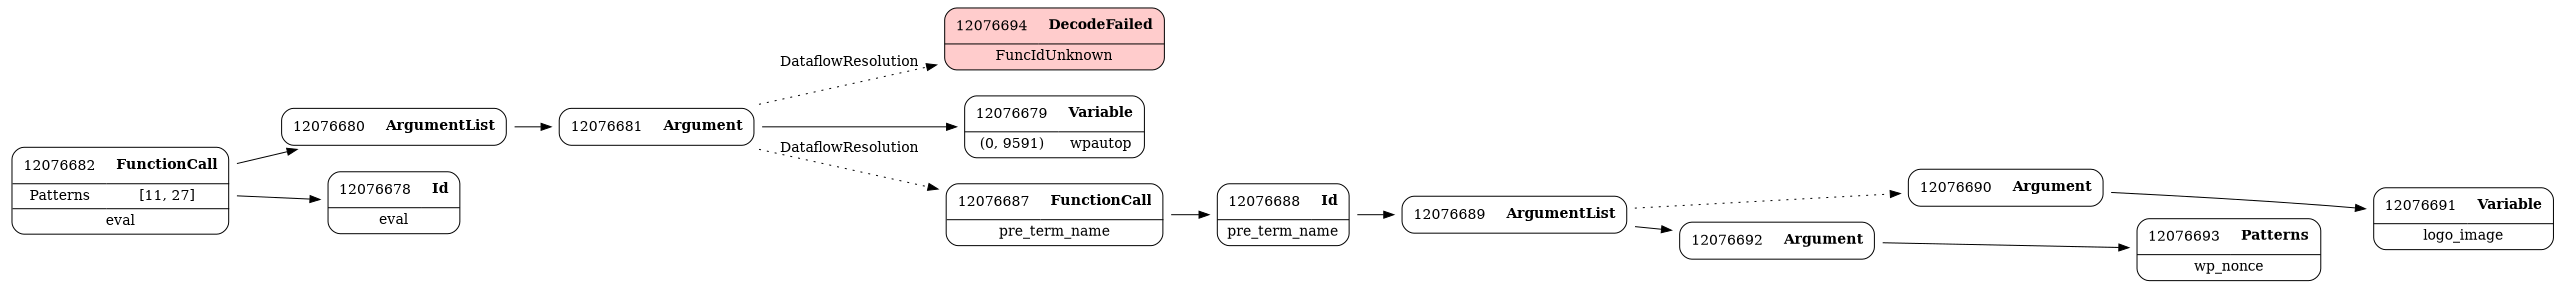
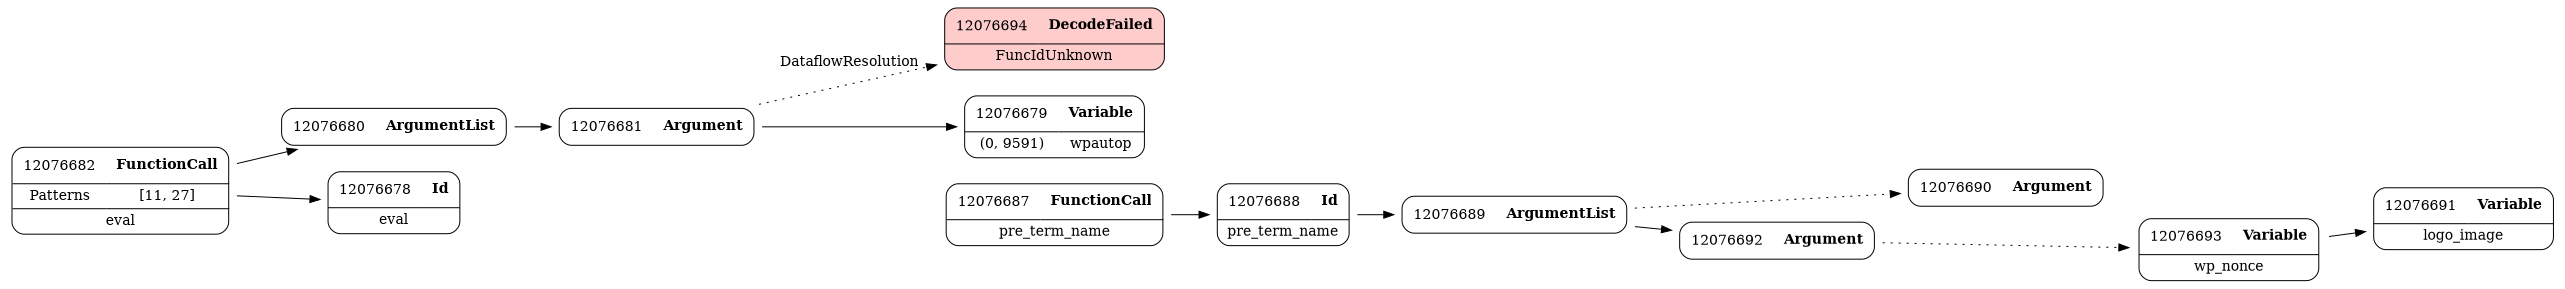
(843, 168) -> none
(2233, 199) -> (2342, 235)
(2275, 236) -> (2275, 236)
(2001, 245) -> (2001, 245)
